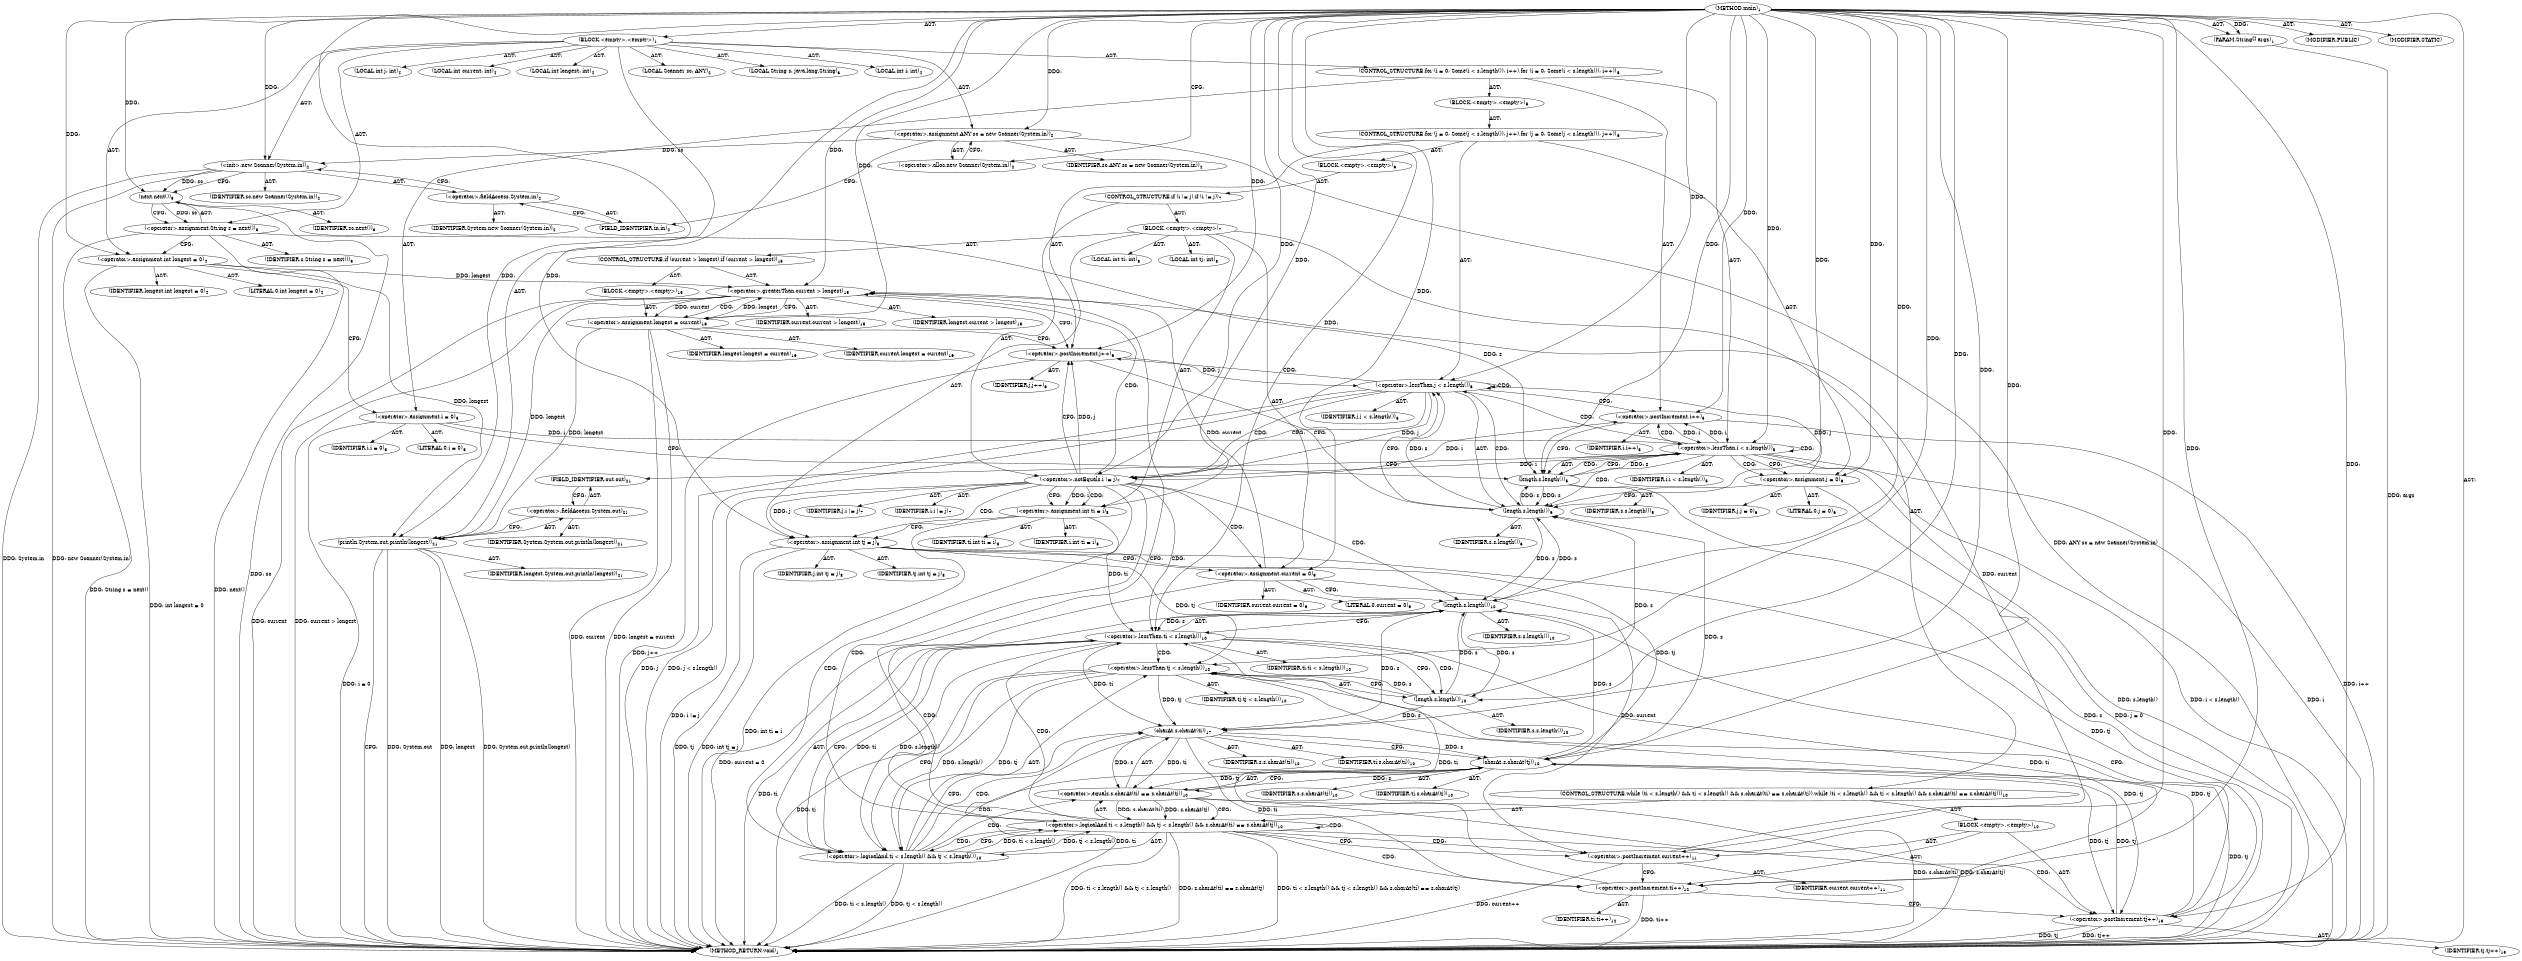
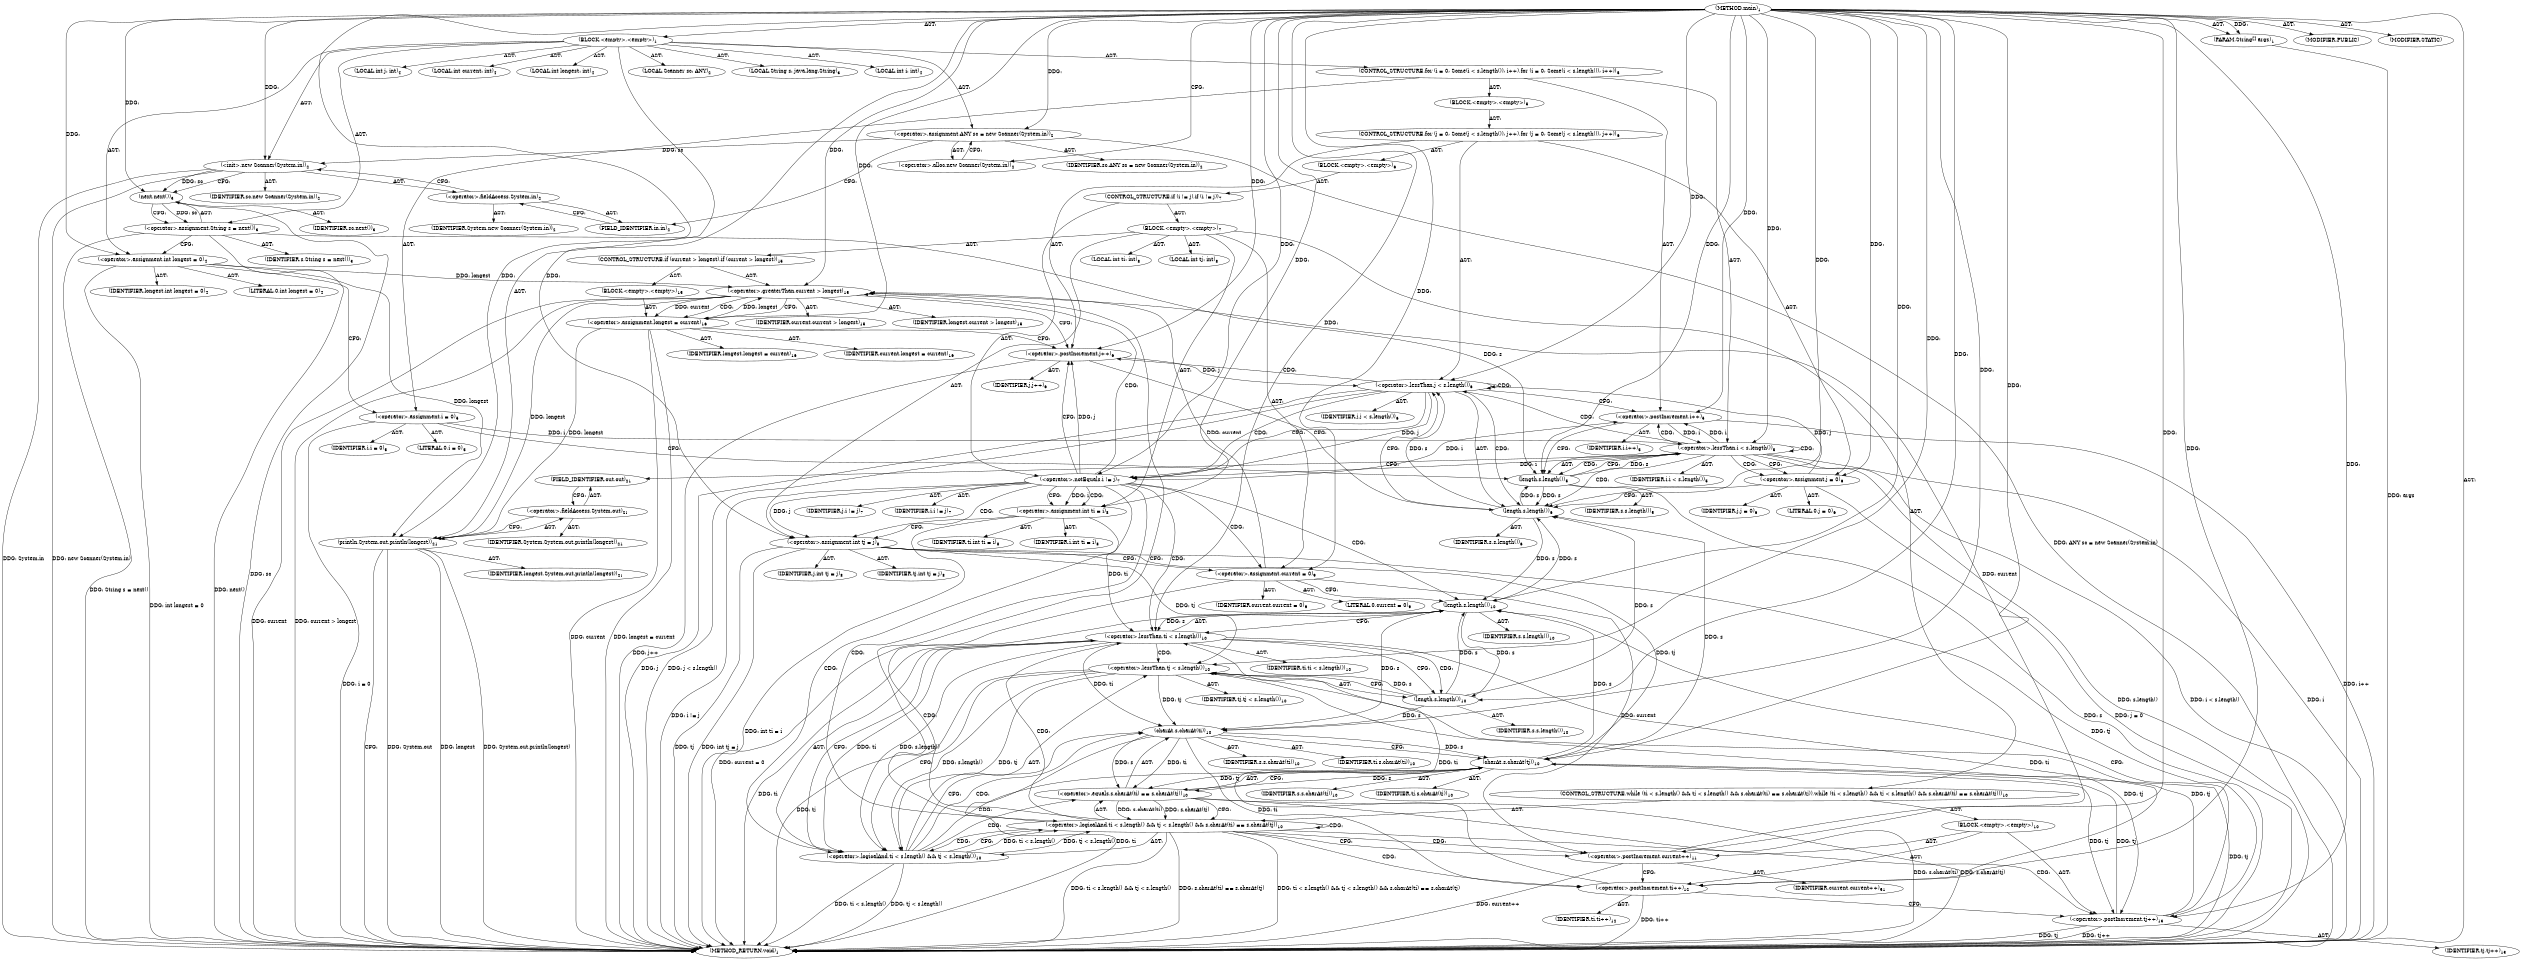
(1209, 731) -> (1209, 731)
(1883, 888) -> (1883, 888)
